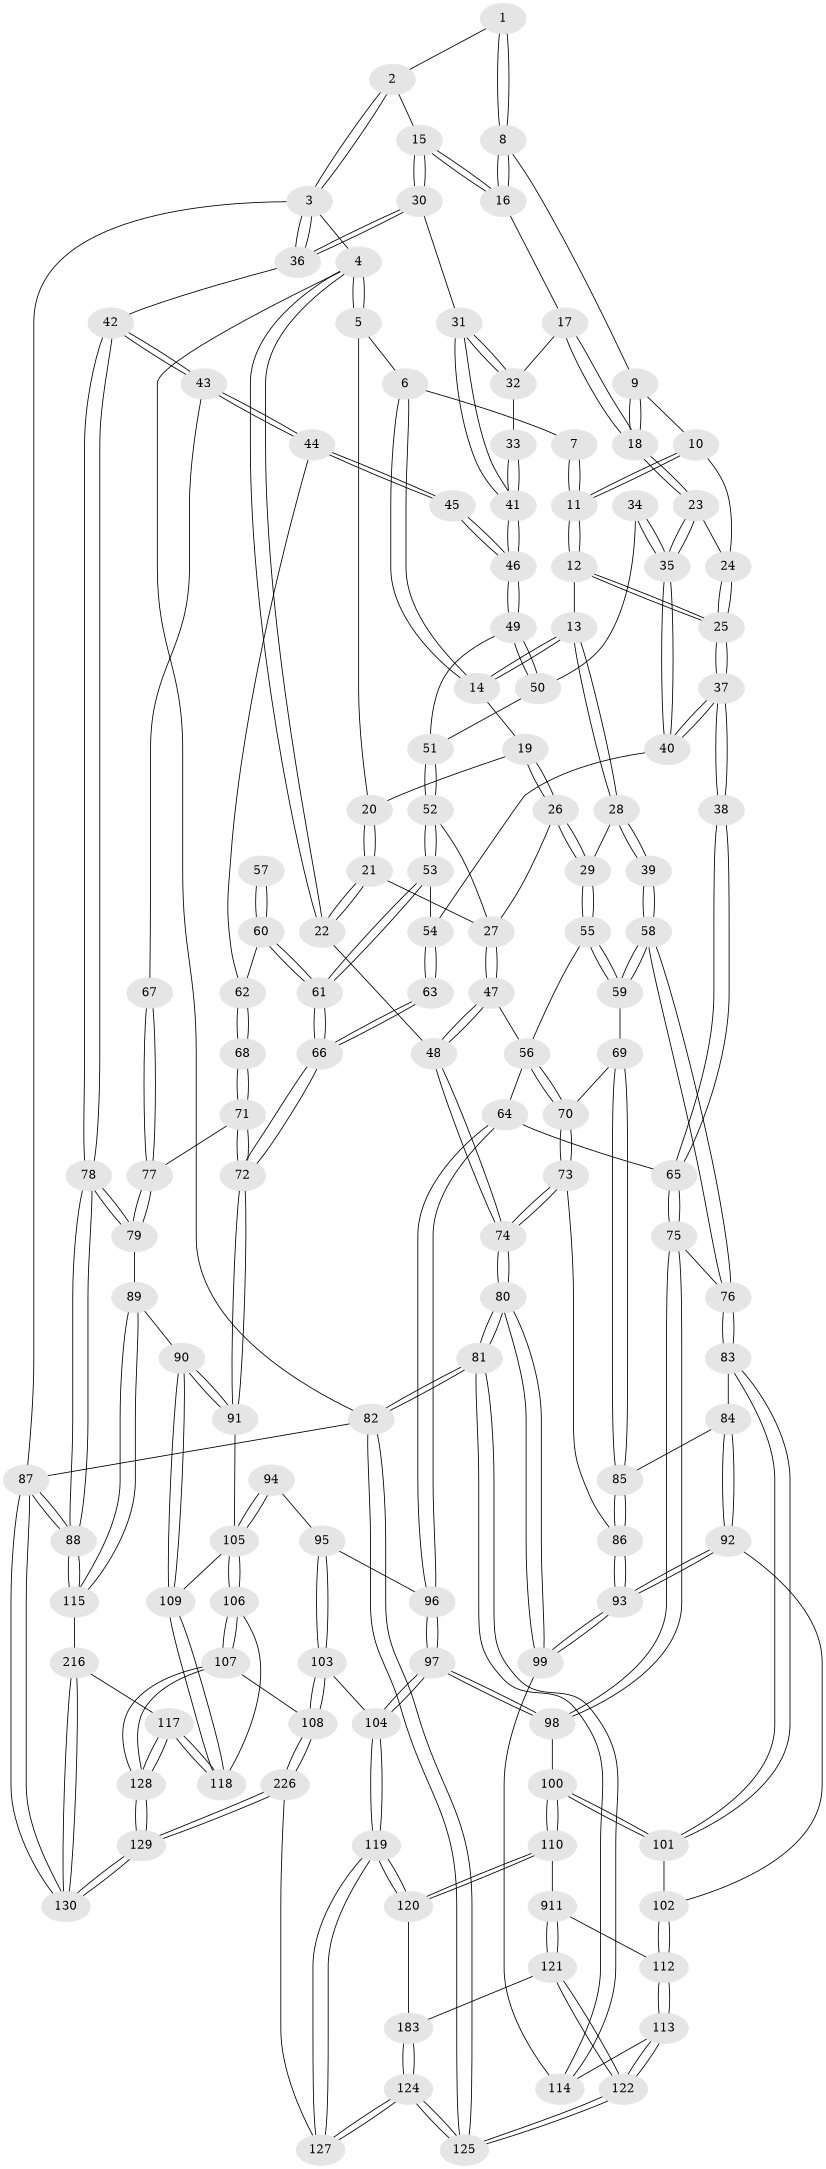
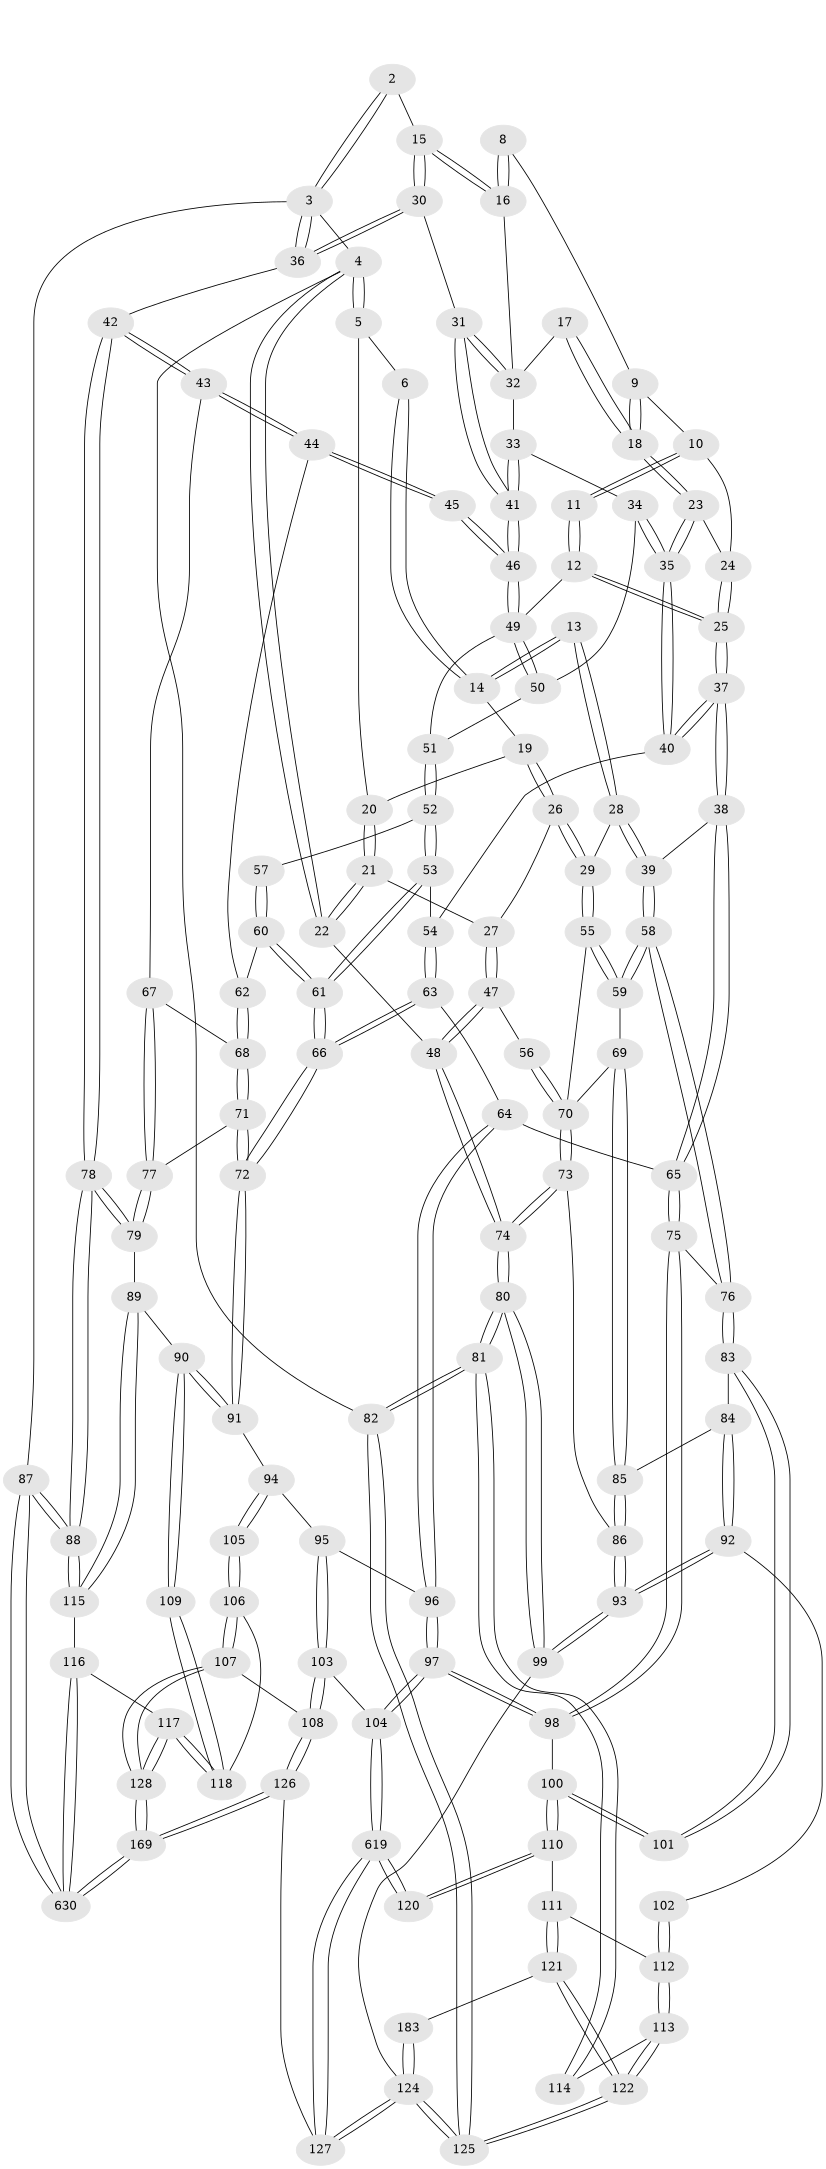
(503, 19) -> none
(534, 262) -> (508, 293)
(574, 445) -> none
none -> (574, 475)
(574, 597) -> (544, 597)
none -> (685, 841)
(466, 866) -> (348, 844)
(555, 992) -> (577, 1023)
none -> (201, 1026)
(516, 1084) -> (472, 1052)
(199, 1450) -> none
(235, 1480) -> (253, 1450)
(202, 1572) -> none
(74, 1663) -> (74, 1663)
(285, 1785) -> (285, 1785)
(141, 1846) -> (141, 1846)
(376, 1846) -> (376, 1846)
(664, 1876) -> none
(504, 1879) -> (402, 1868)
(66, 1907) -> (66, 1907)
(552, 1907) -> (552, 1907)
(409, 1967) -> none
